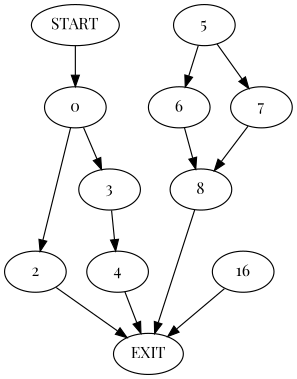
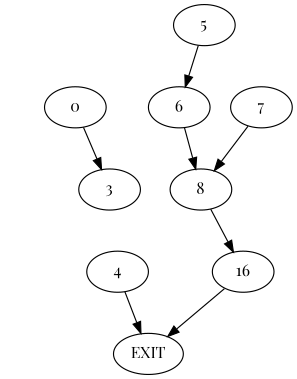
(75, 25) -> none
(229, 61) -> none
(113, 225) -> none
(176, 266) -> (219, 226)
(35, 272) -> none
